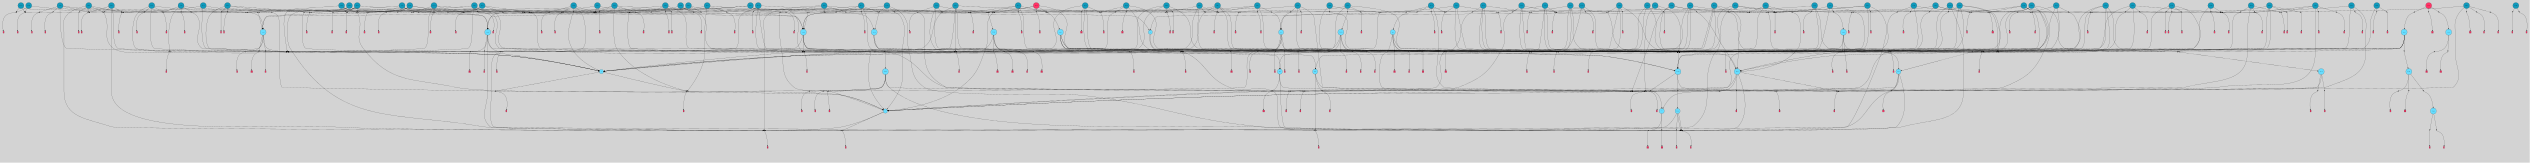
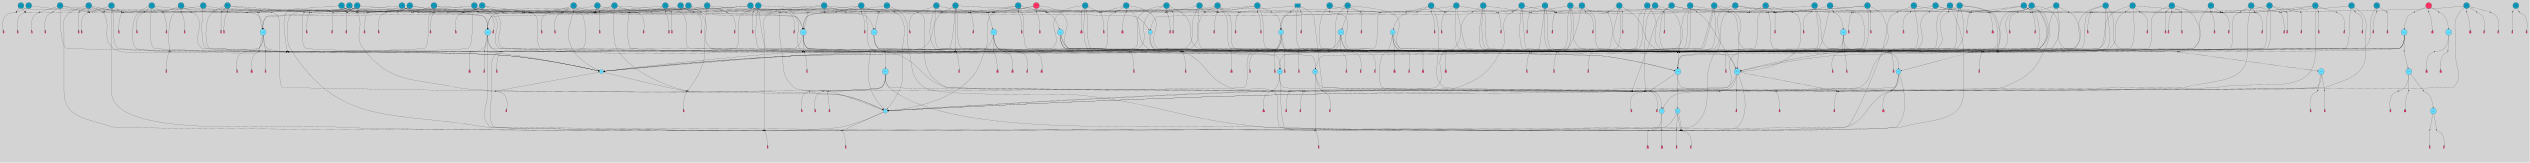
(1298, 6) -> (1298, 6)
